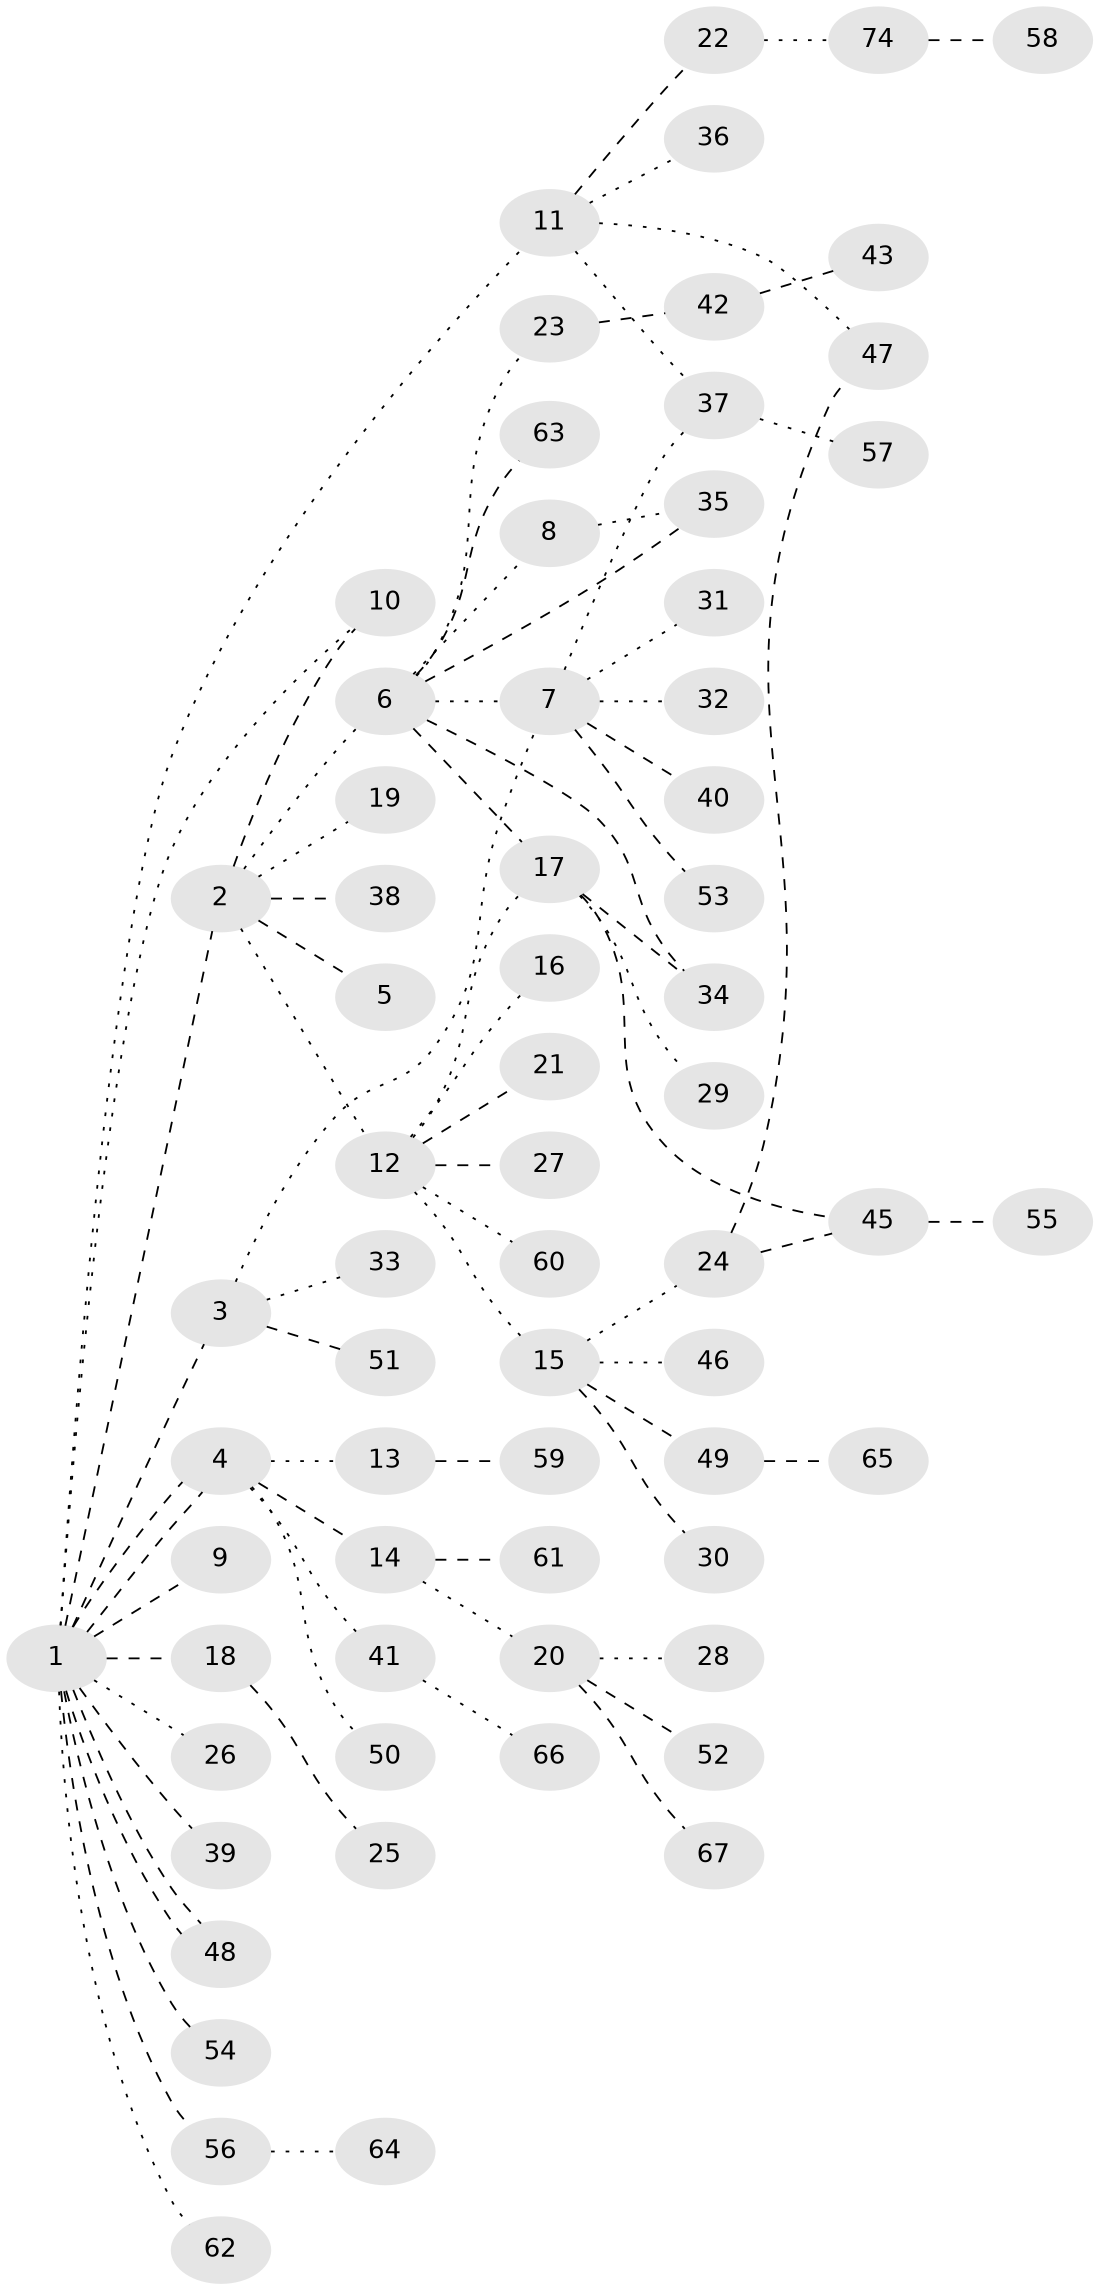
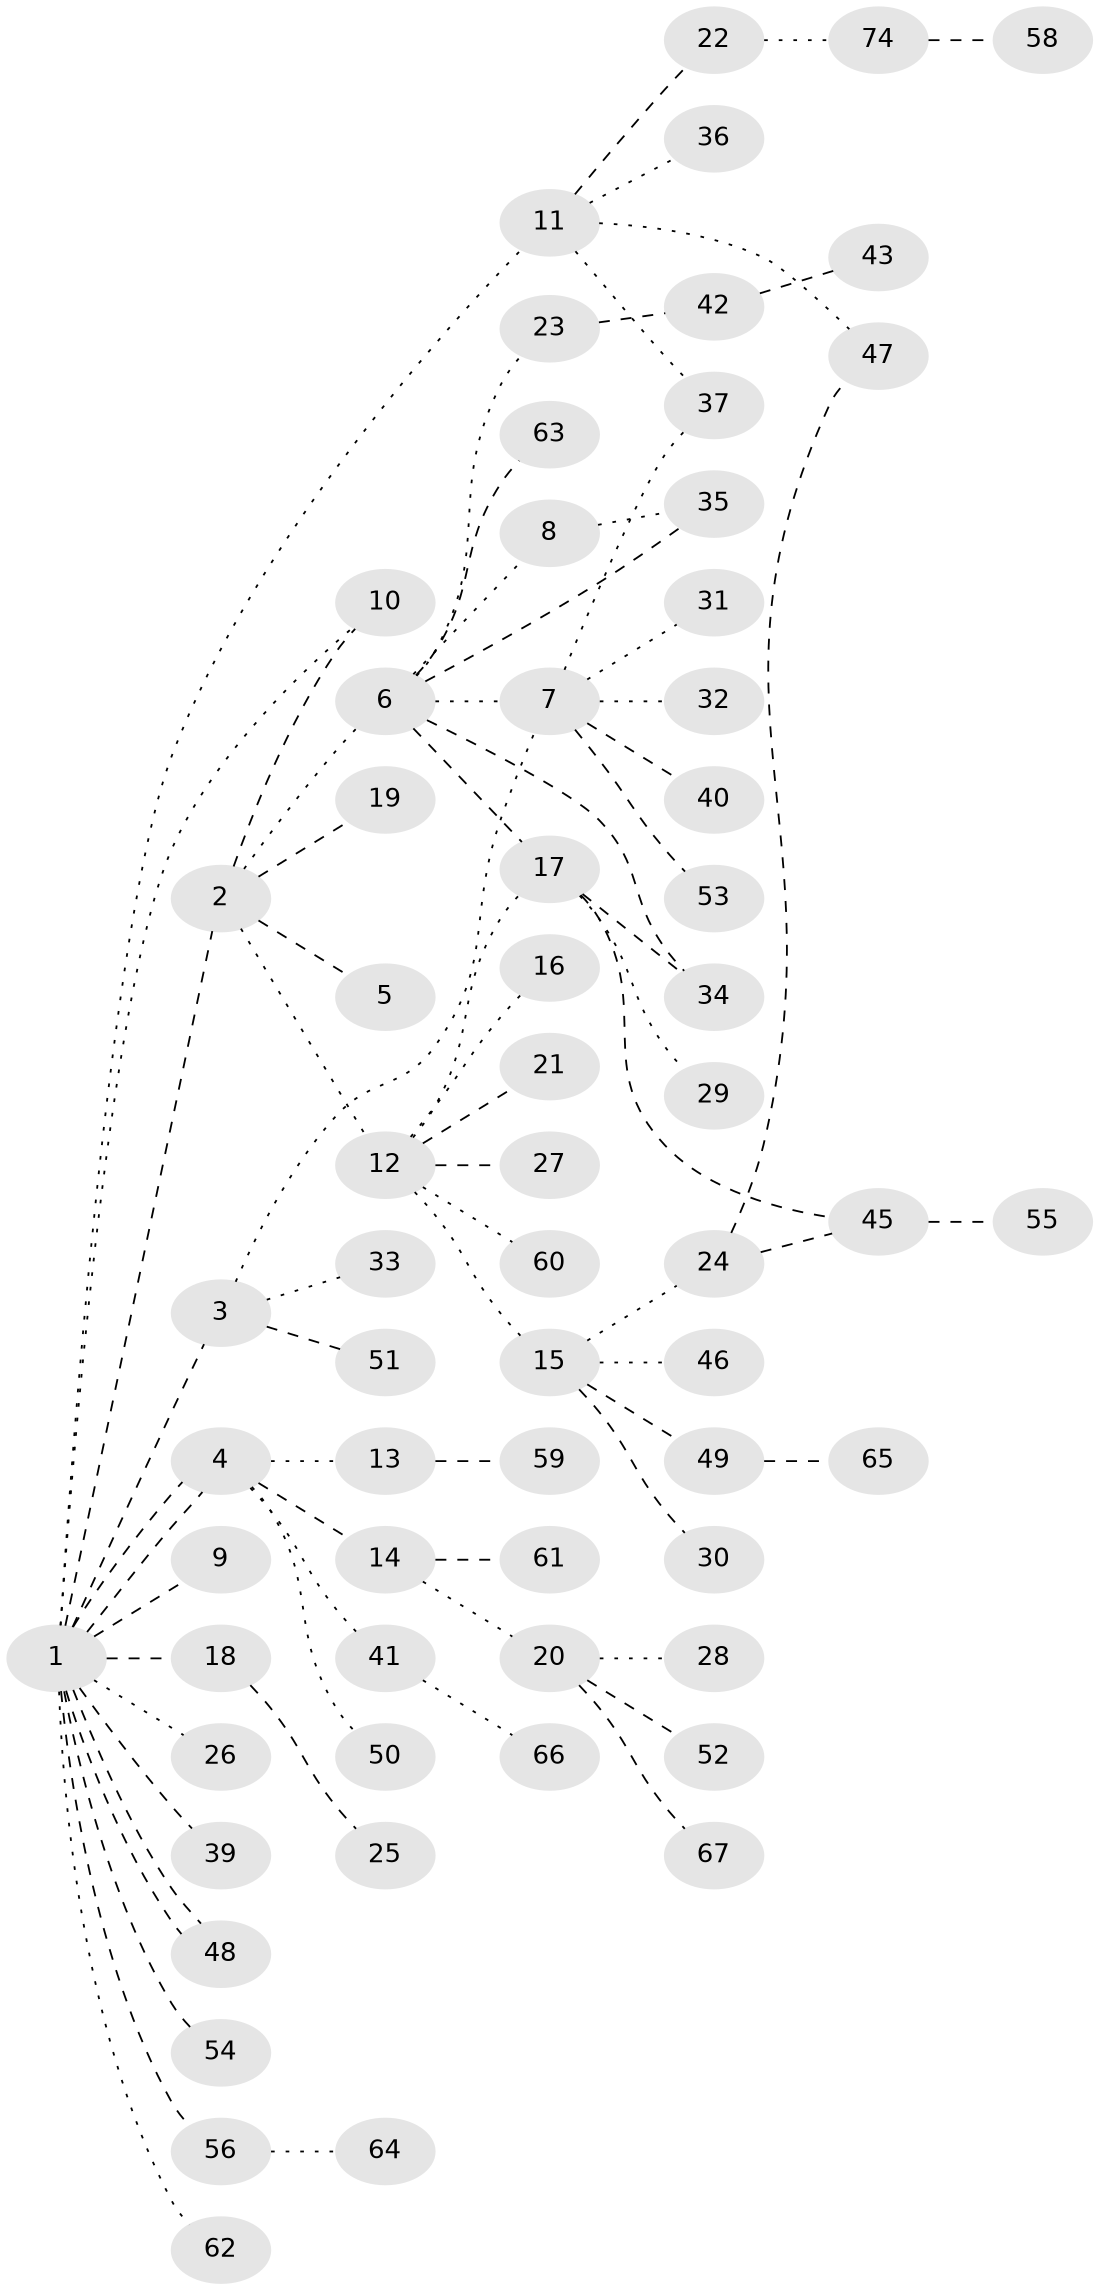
(878, 455) -> none
(303, 849) -> (303, 849)
(385, 899) -> none
